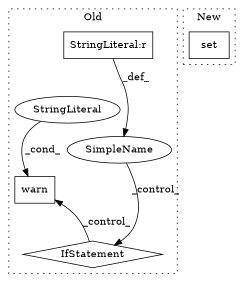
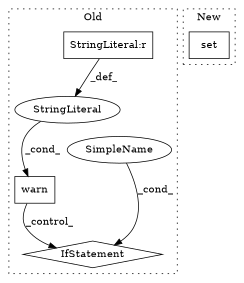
(126, 93) -> (89, 74)
(156, 190) -> (156, 190)
(79, 220) -> (27, 229)
